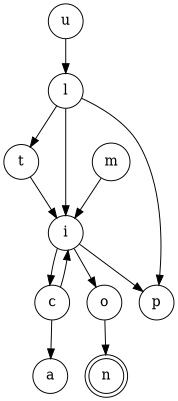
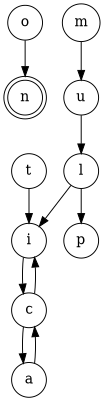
(46, 122) -> none
(91, 194) -> (81, 56)
(83, 263) -> none
(107, 265) -> none
none -> (35, 350)
